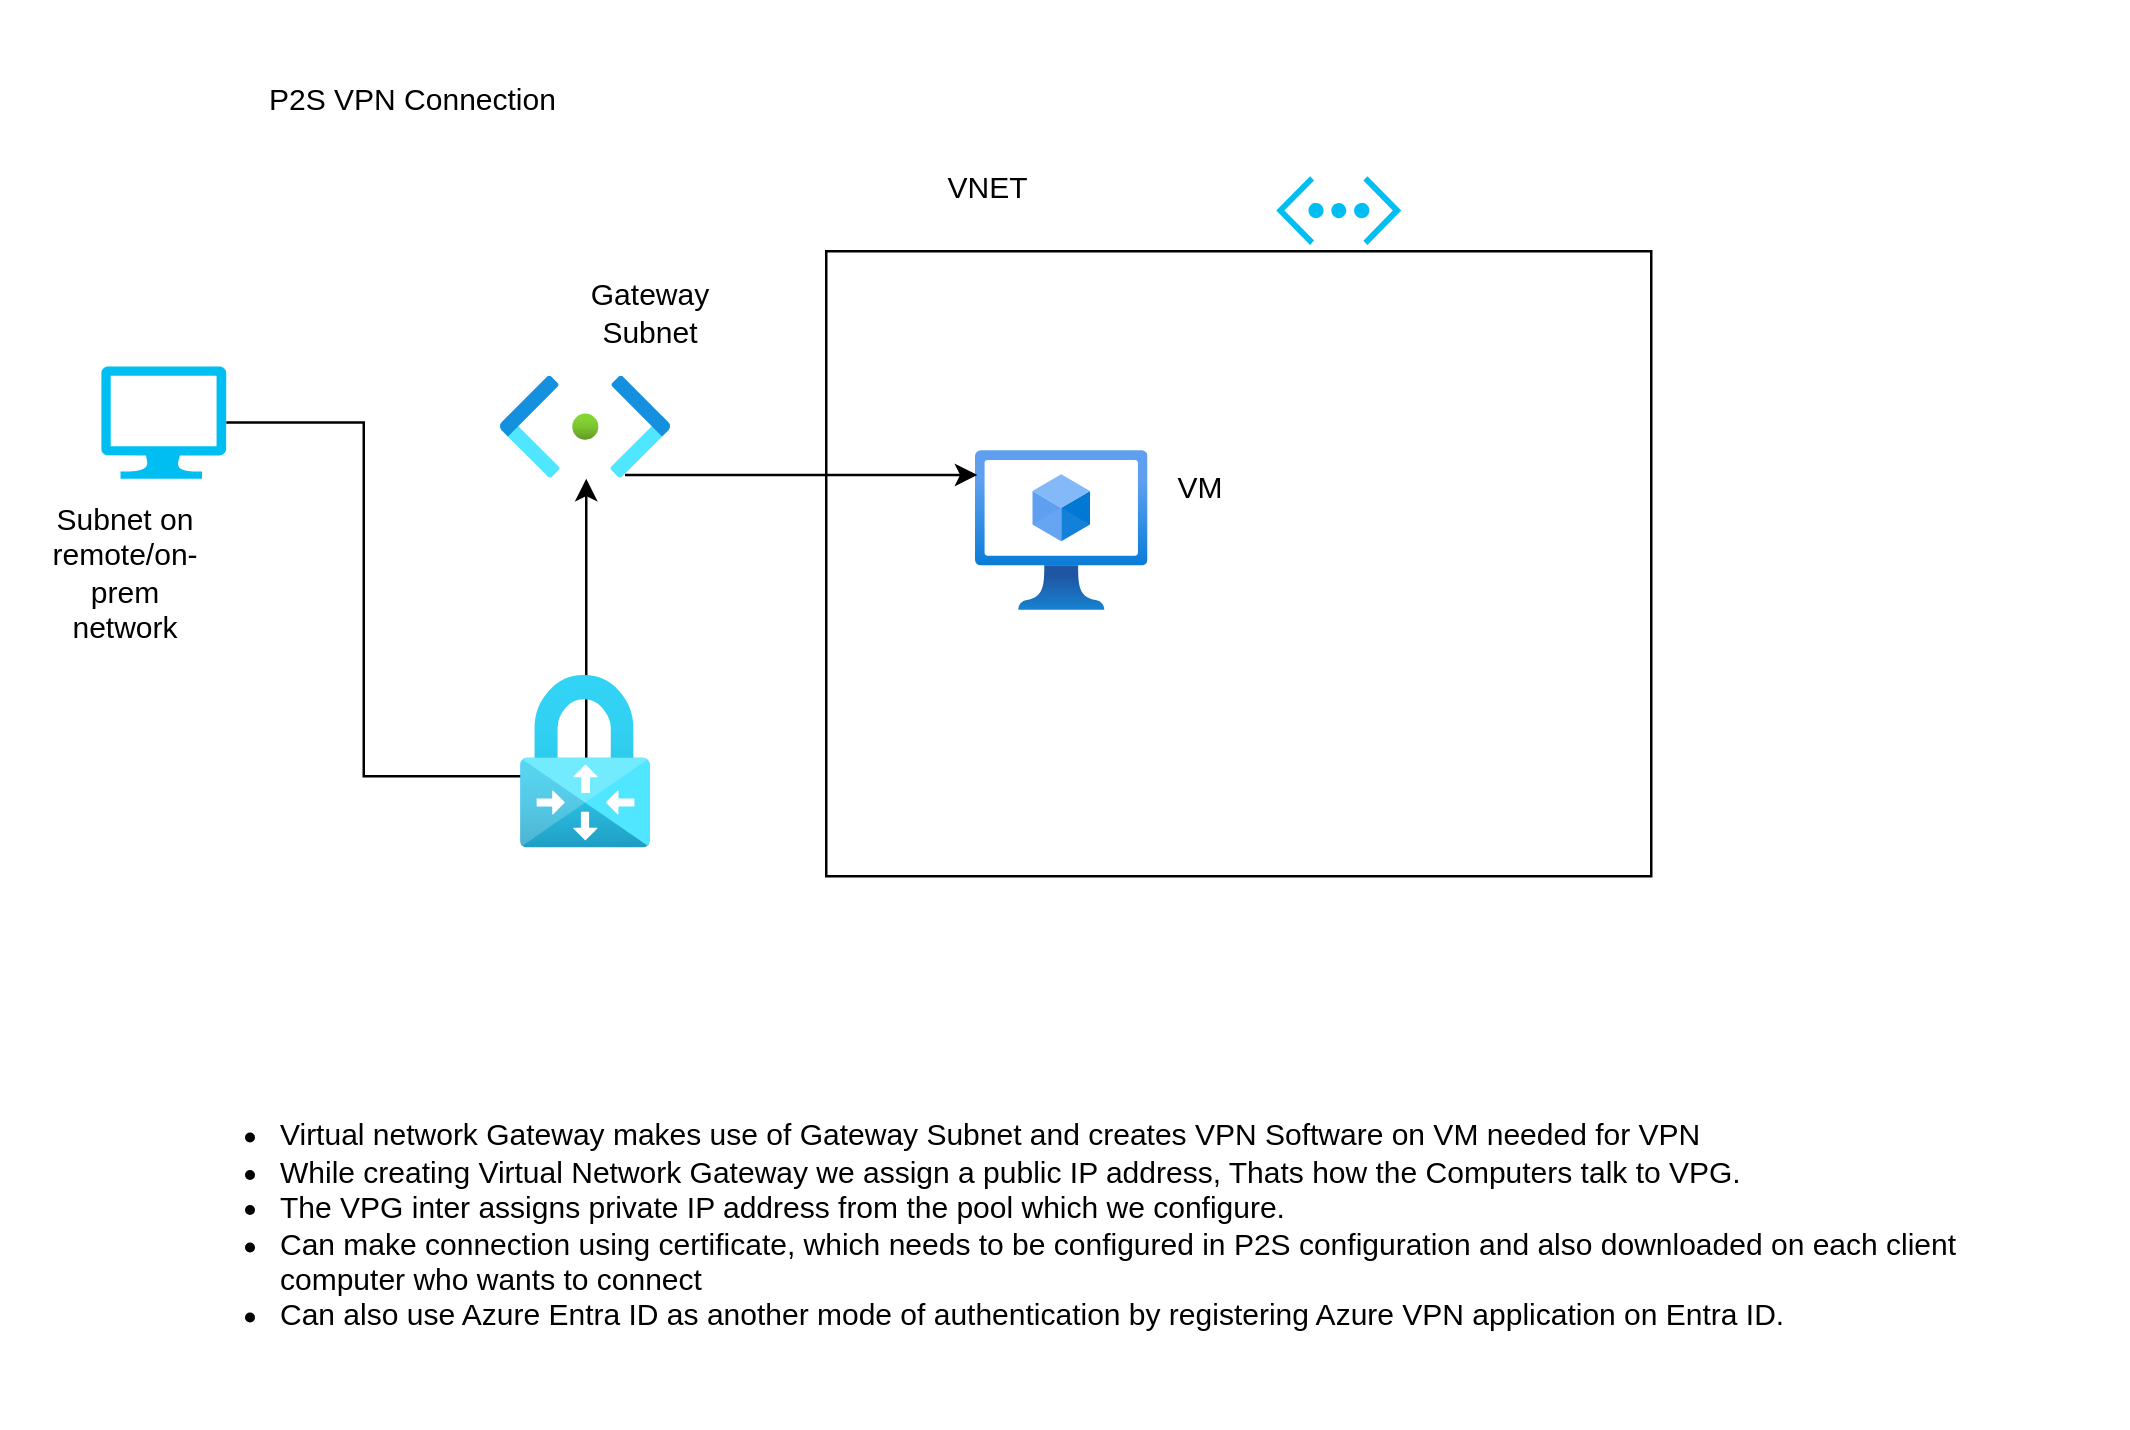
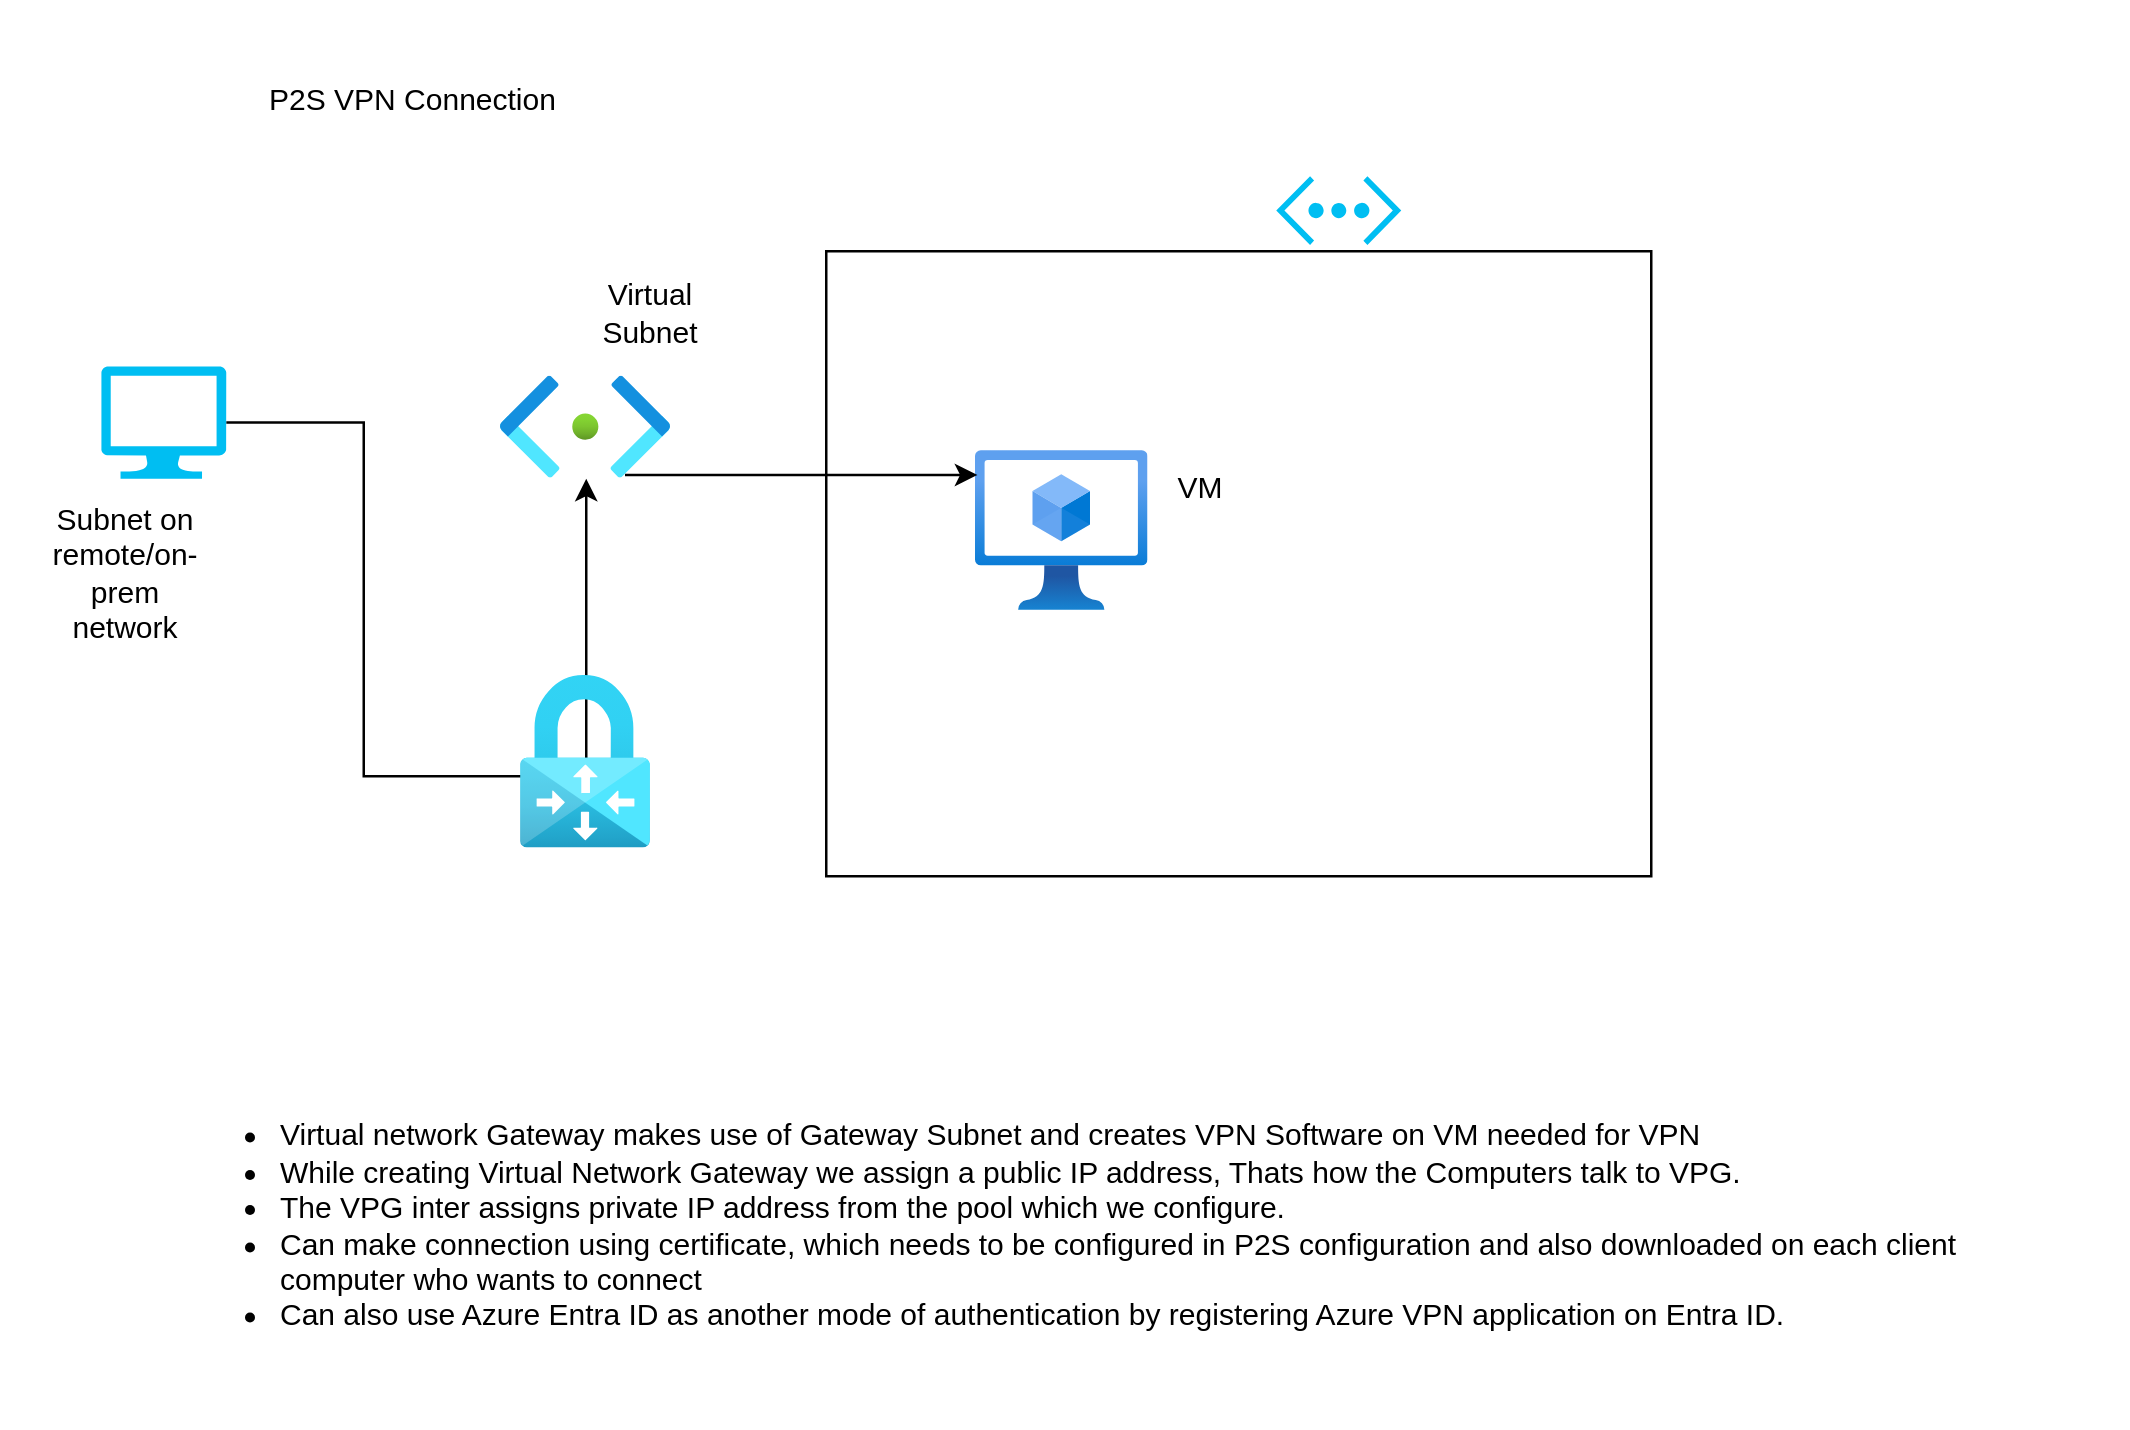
(989, 189) -> none
(651, 314) -> (651, 314)
